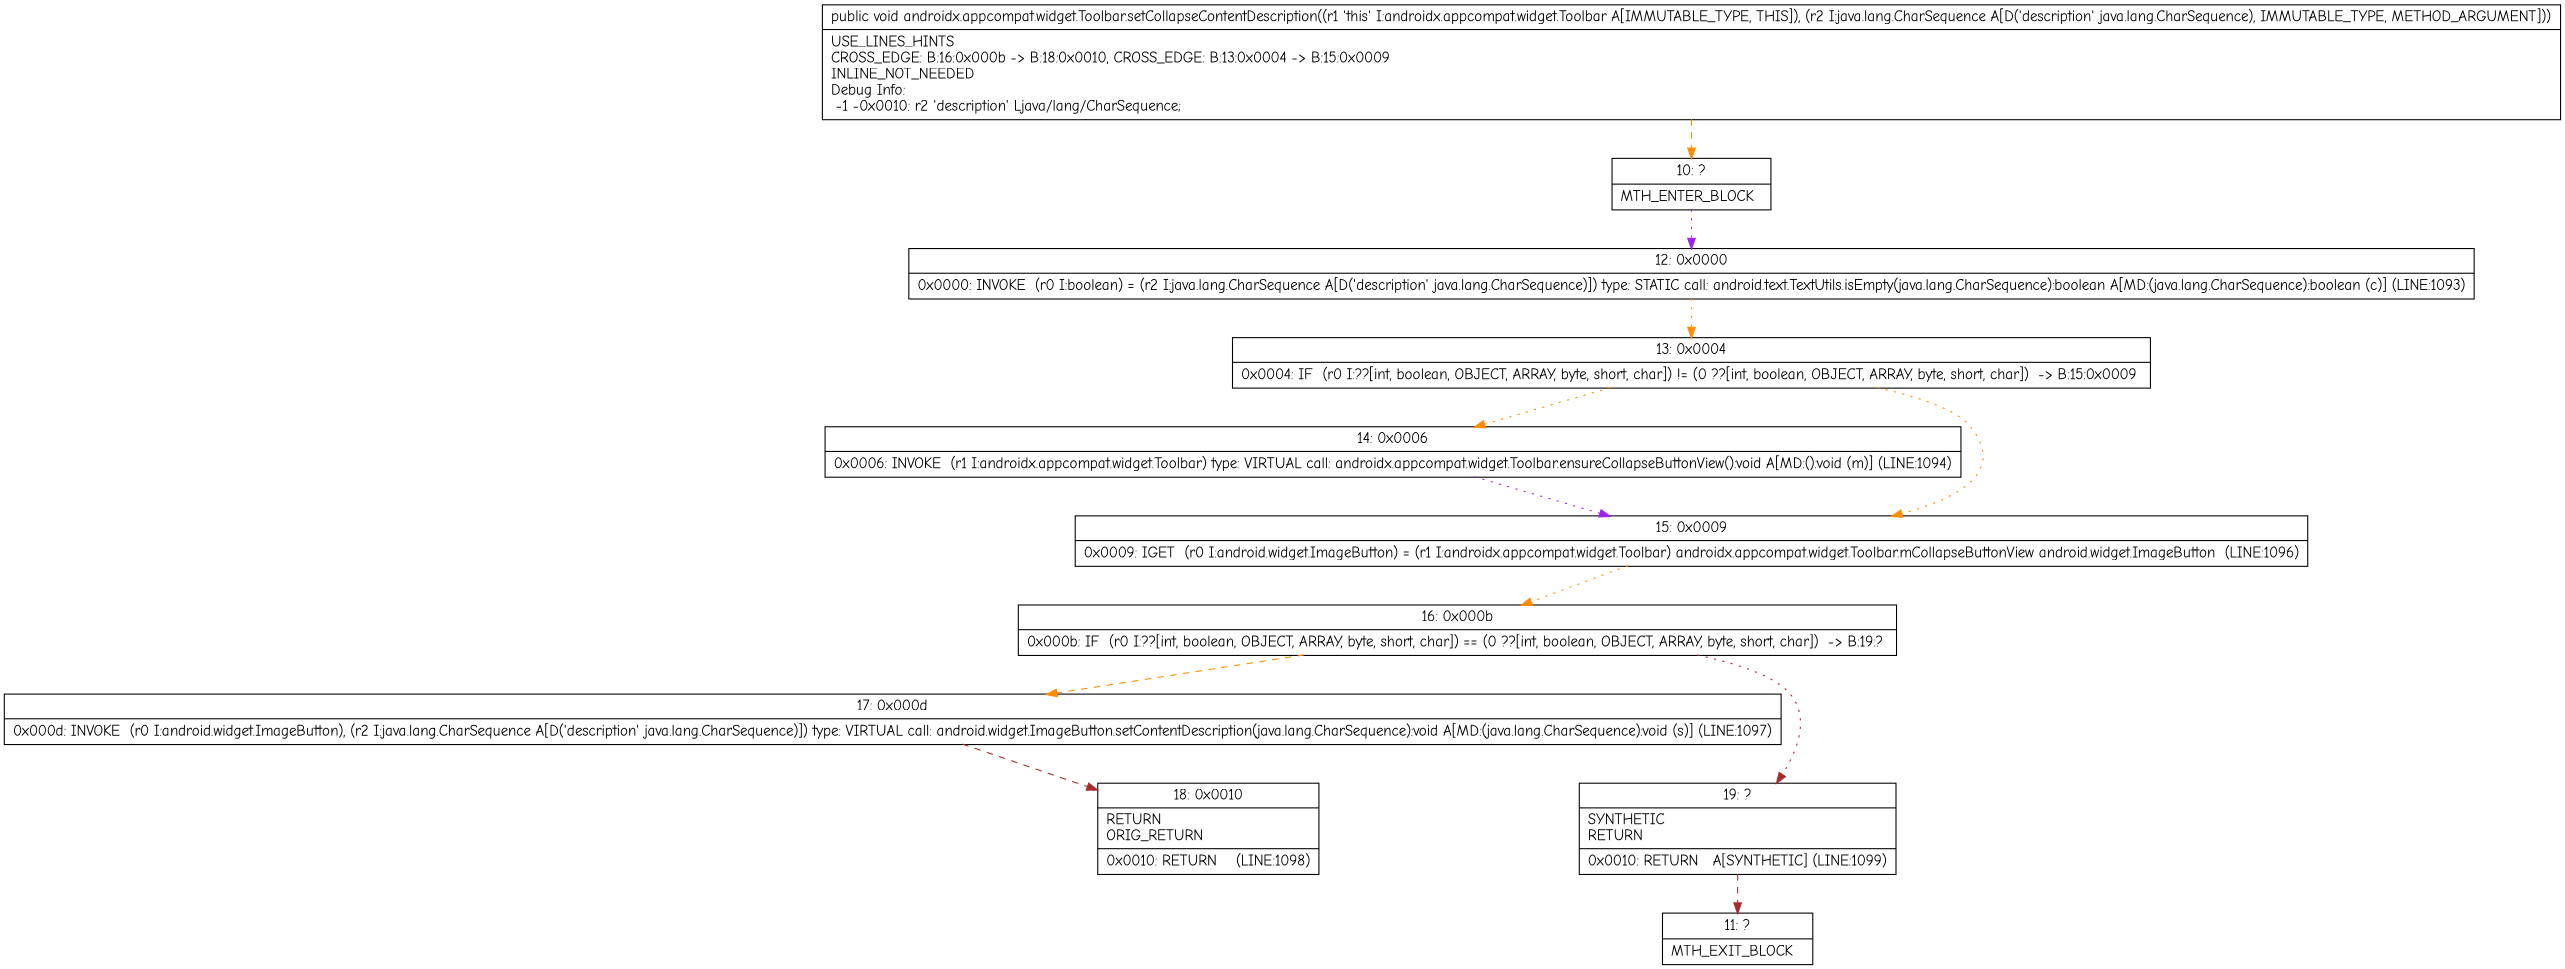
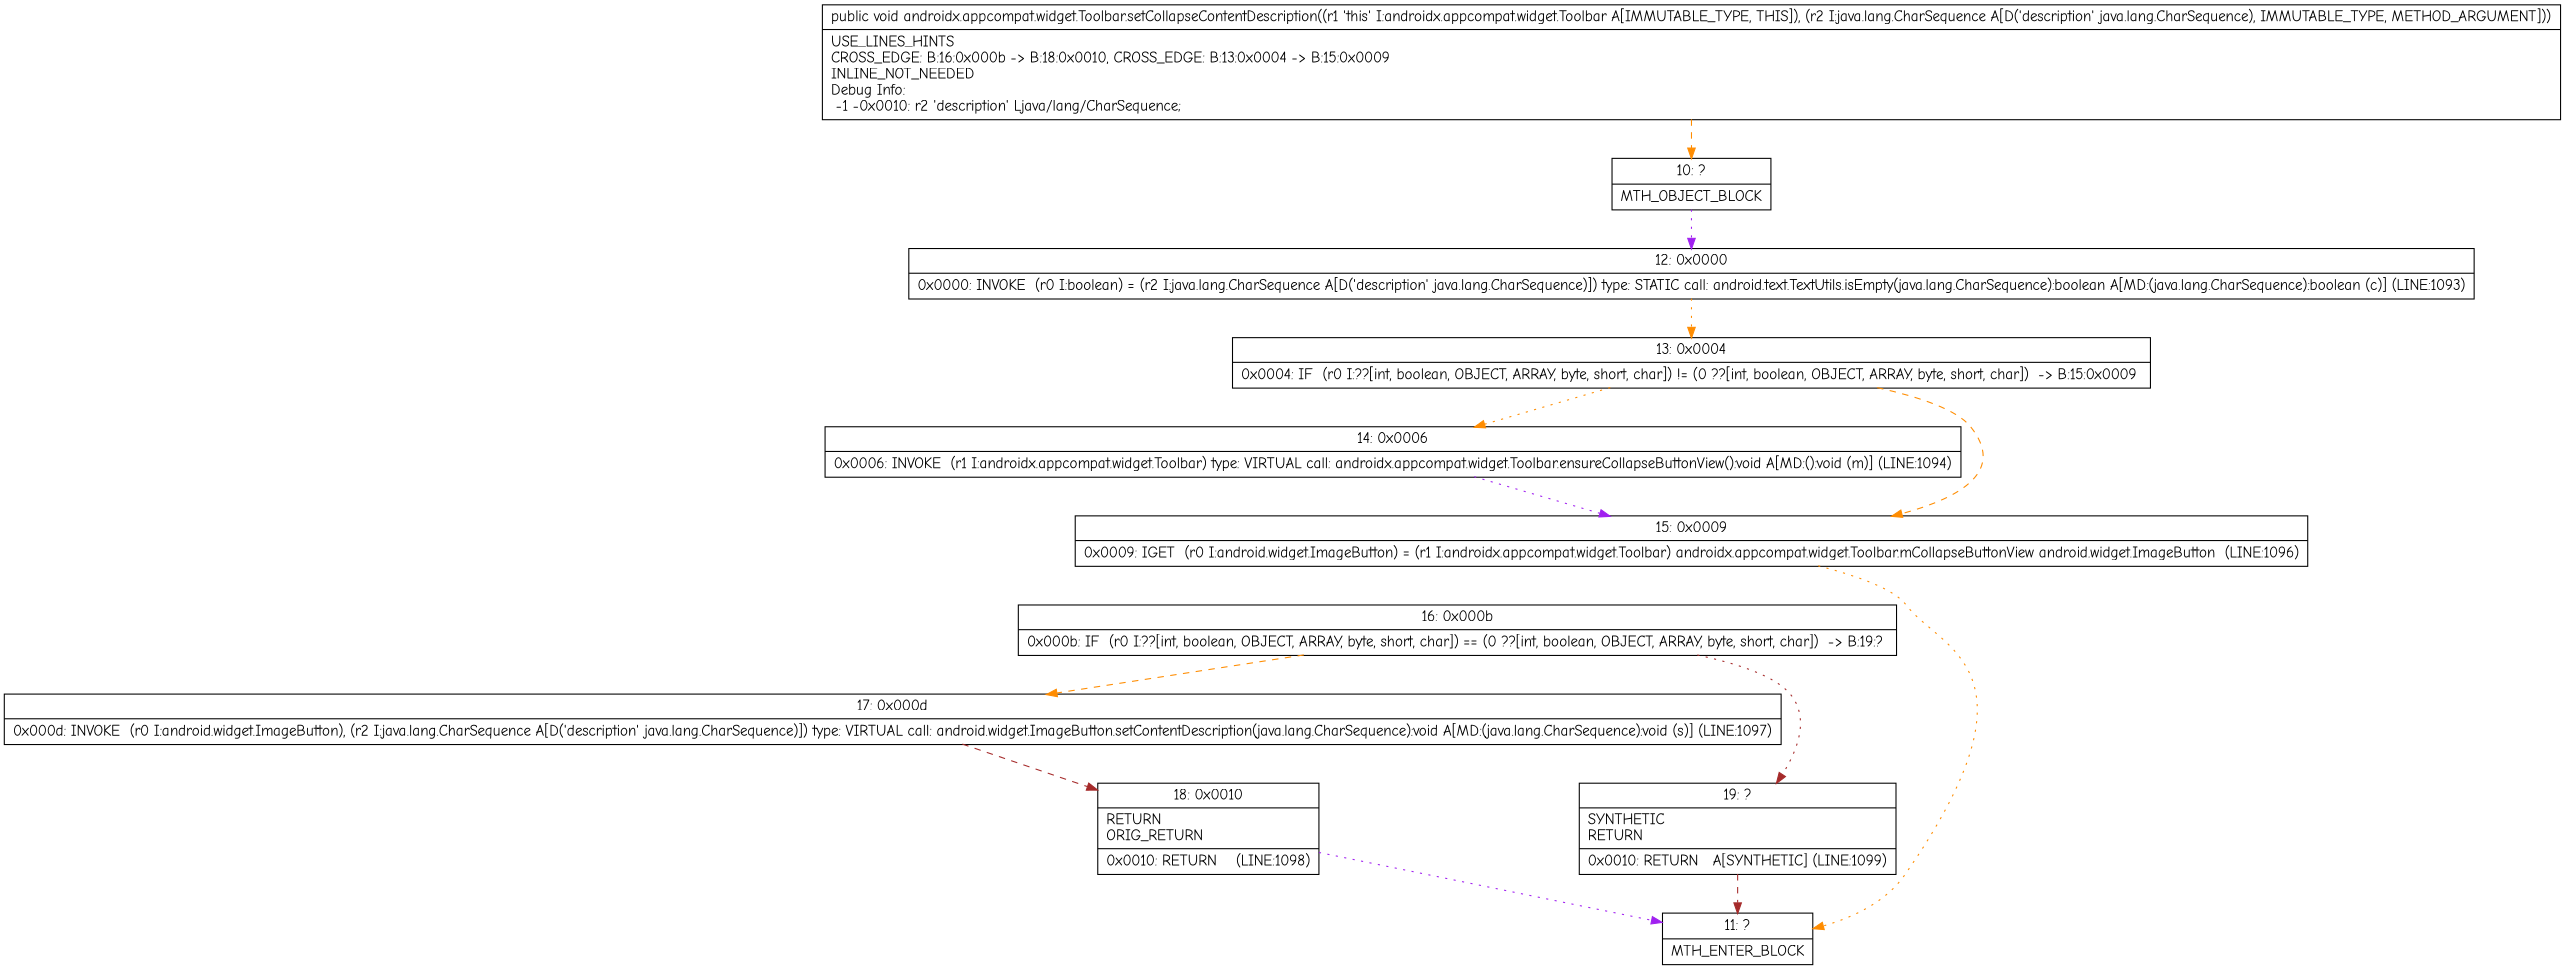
(1687, 196) -> (1691, 196)
(1980, 442) -> (1980, 442)
(1580, 584) -> (1973, 735)
none -> (1485, 886)
(1732, 951) -> (1738, 951)
